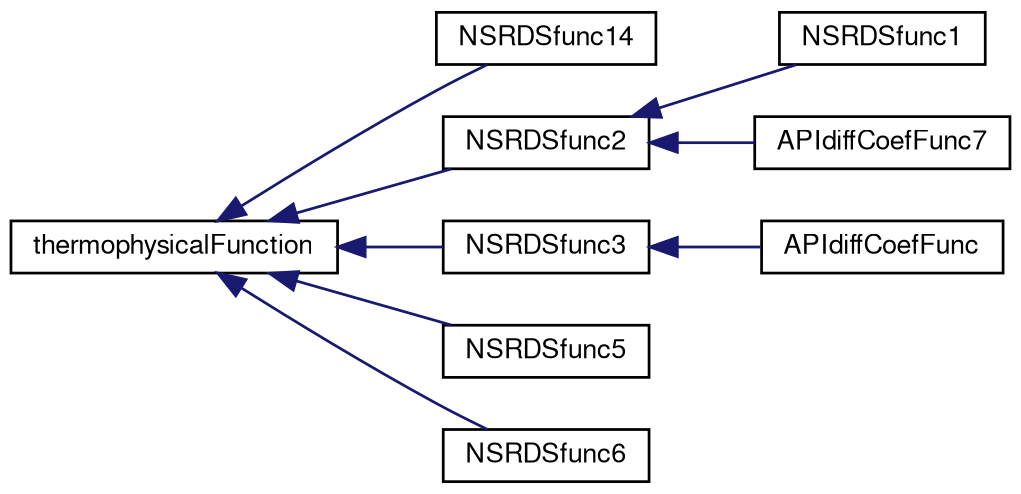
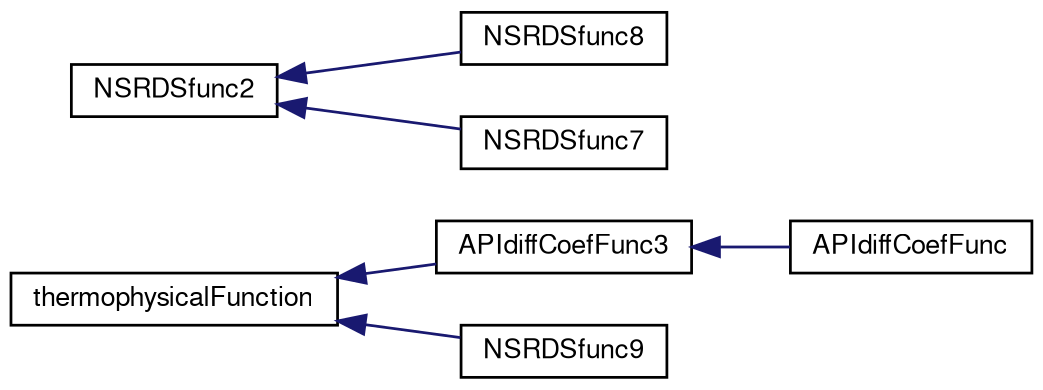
(546, 38) -> none
(882, 38) -> (564, 38)
(882, 143) -> (564, 143)
(374, 191) -> none
(546, 247) -> (564, 247)
(546, 351) -> none
(546, 456) -> (564, 351)
